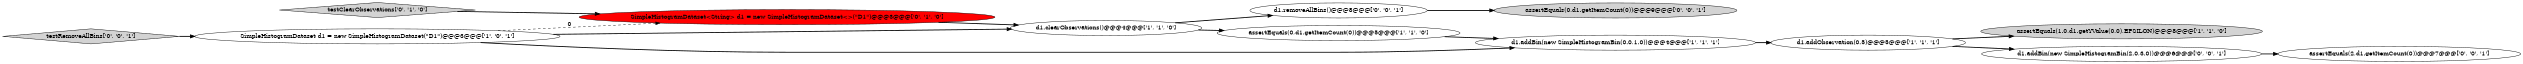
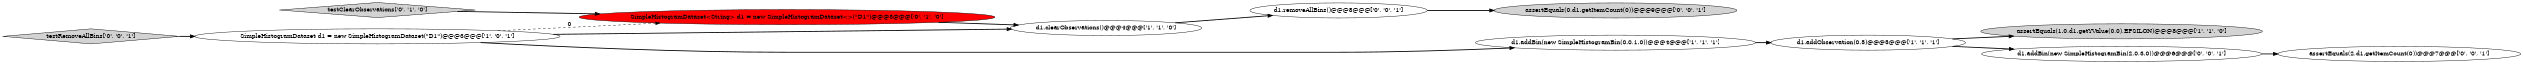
(1339, 33) -> none
